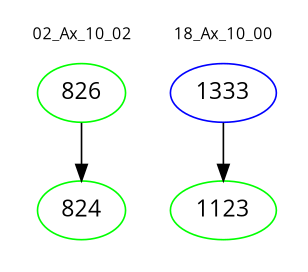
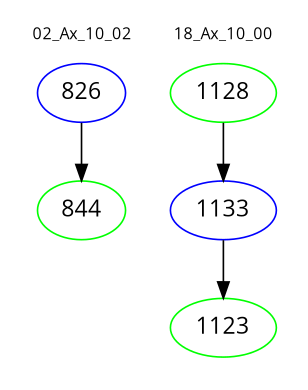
(82, 93) -> (82, 93)
(223, 93) -> (223, 210)
none -> (223, 93)
(82, 210) -> (82, 210)
